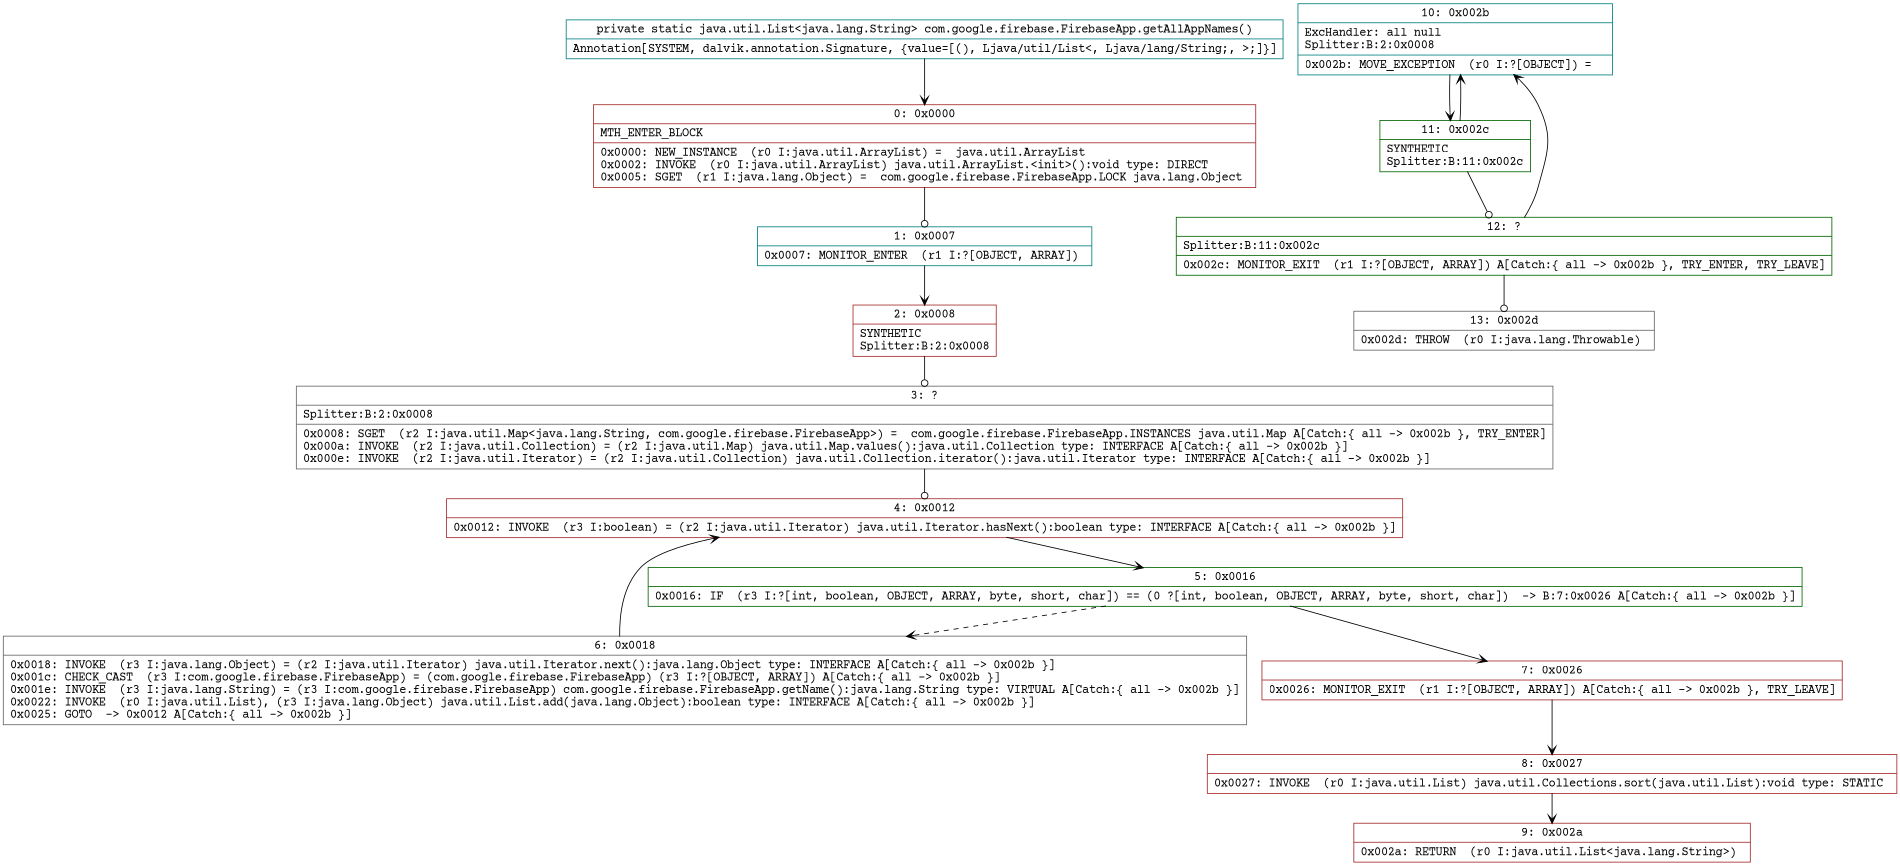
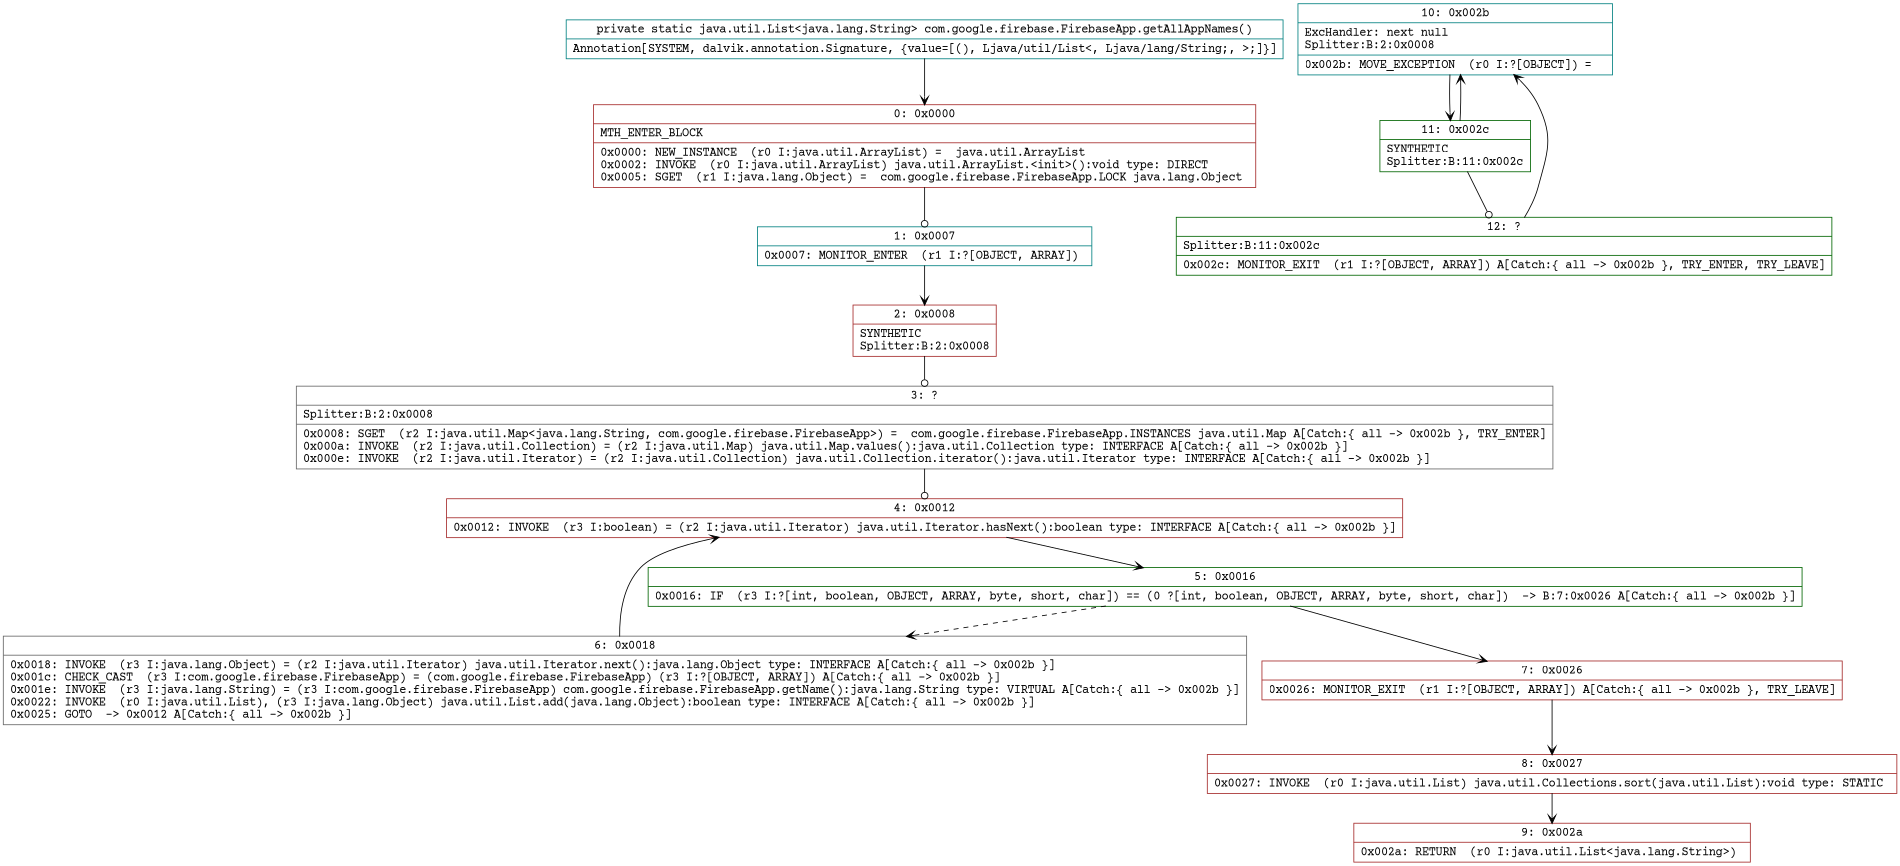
(1373, 32) -> (1377, 32)
(1504, 331) -> none
